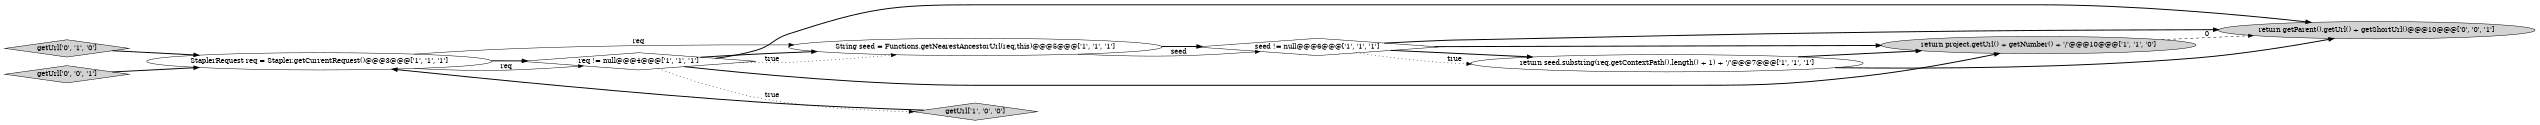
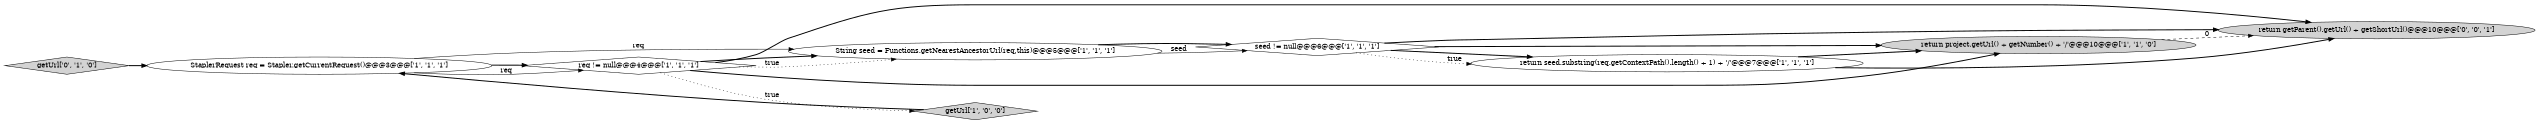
(67, 74) -> none
